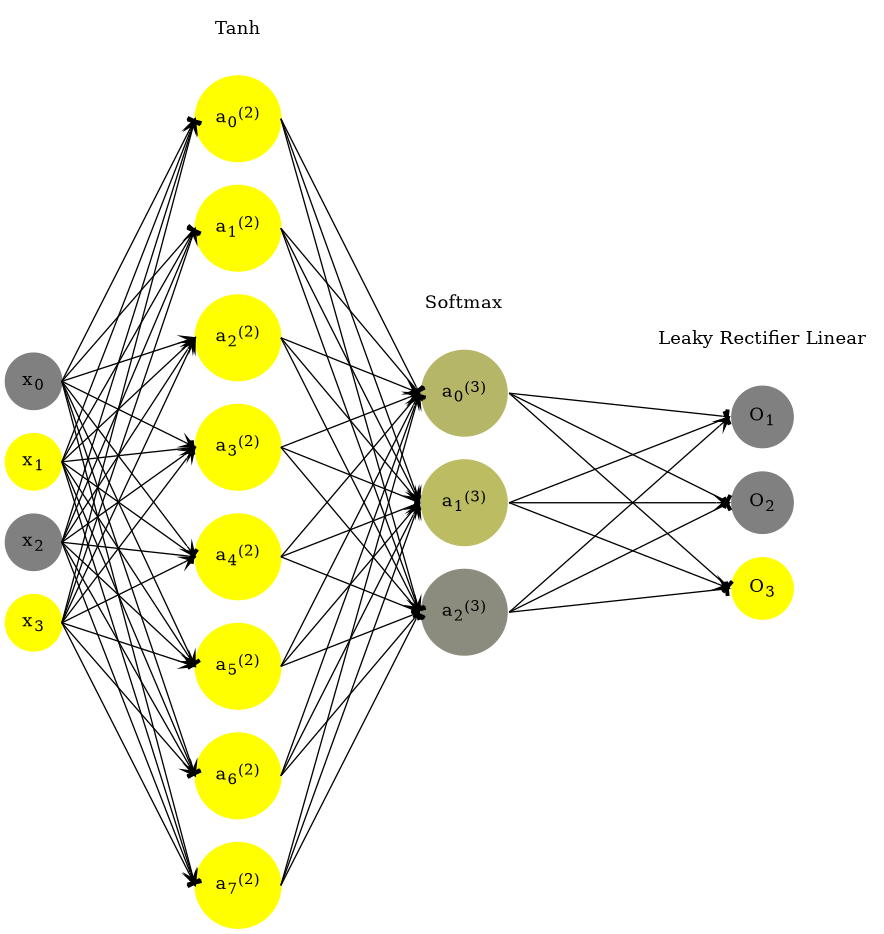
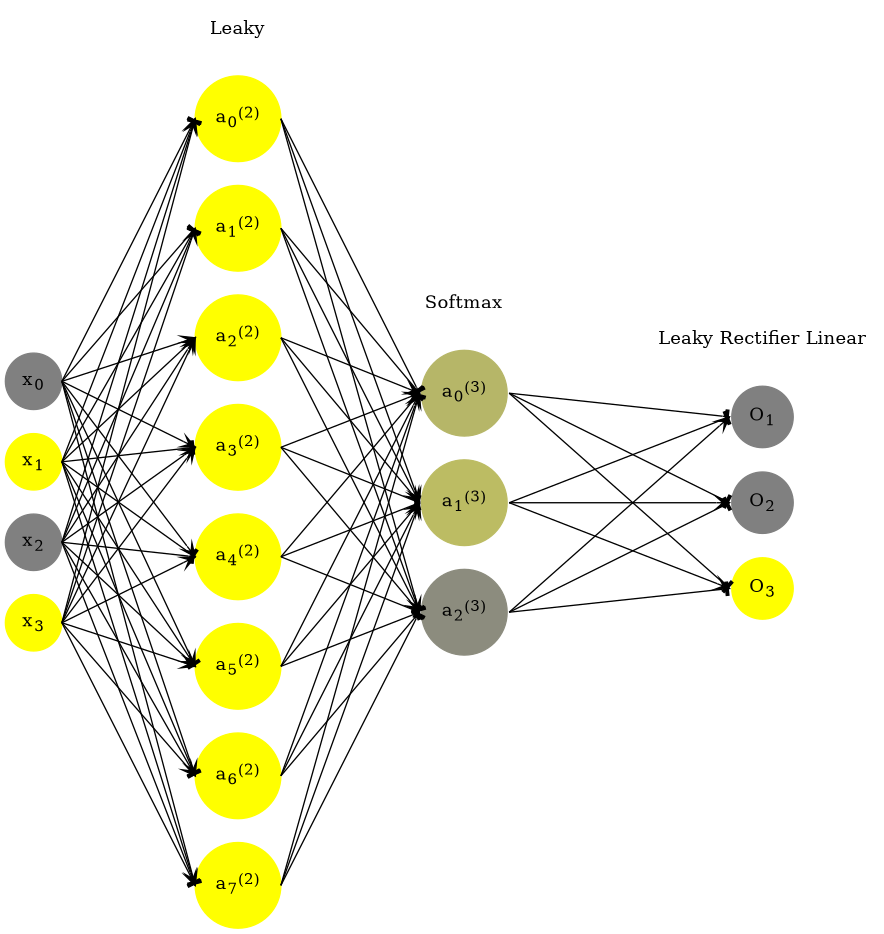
(238, 29) -> (238, 29)
